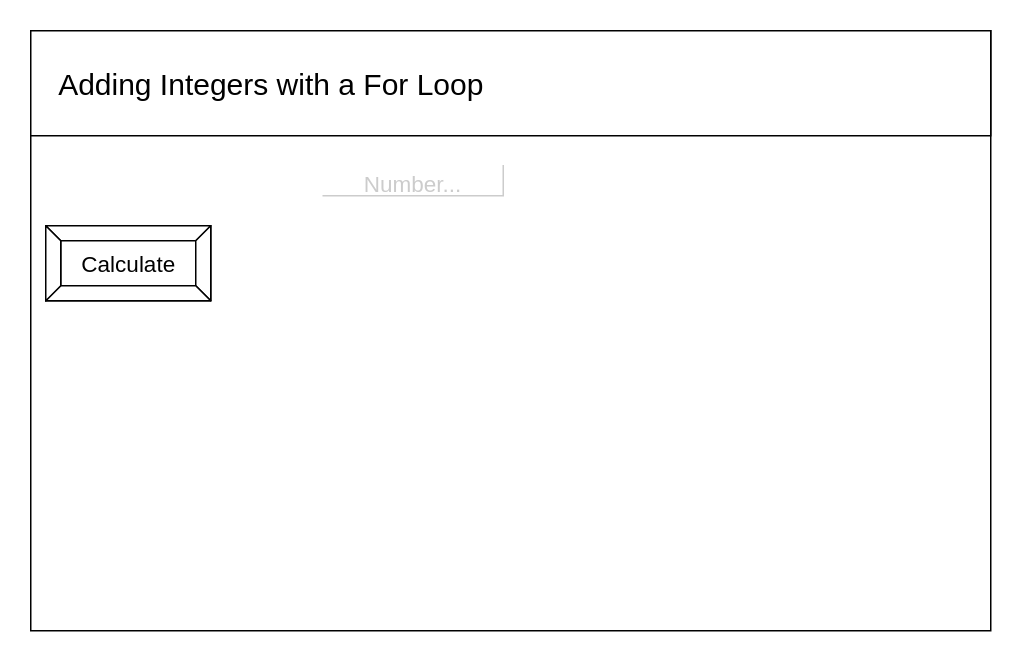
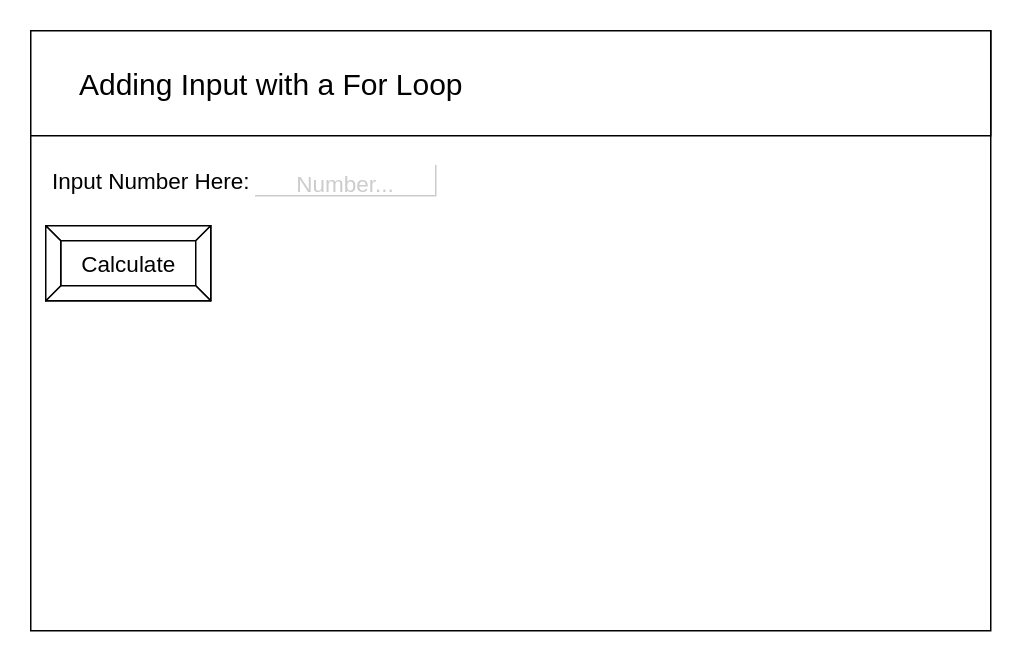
(272, 83) -> (272, 83)
none -> (151, 181)
(413, 181) -> (346, 181)
